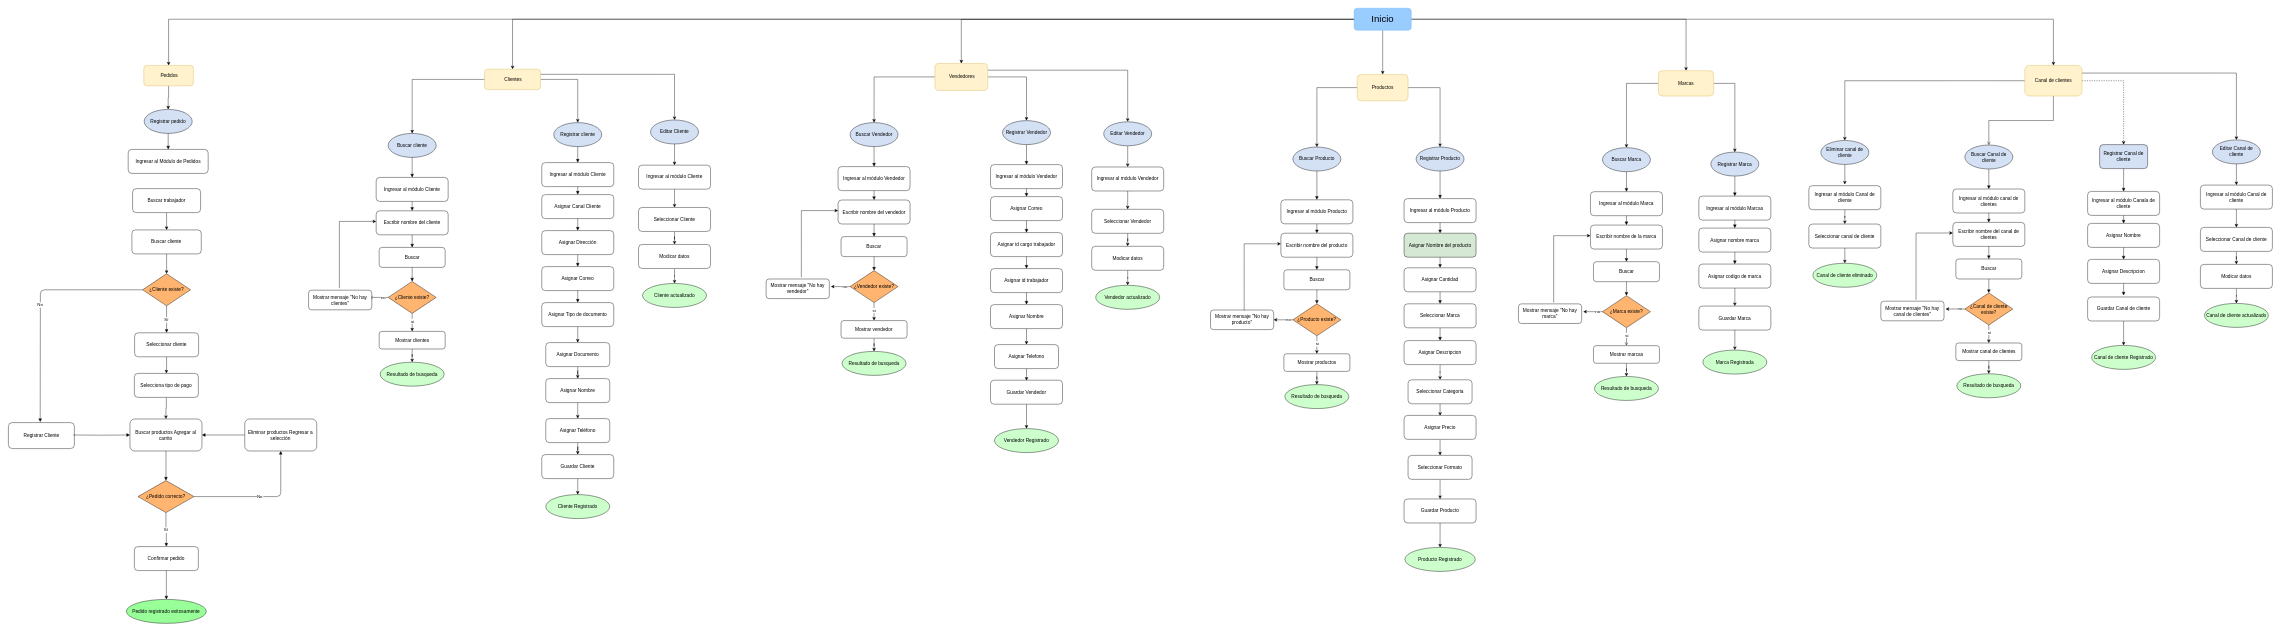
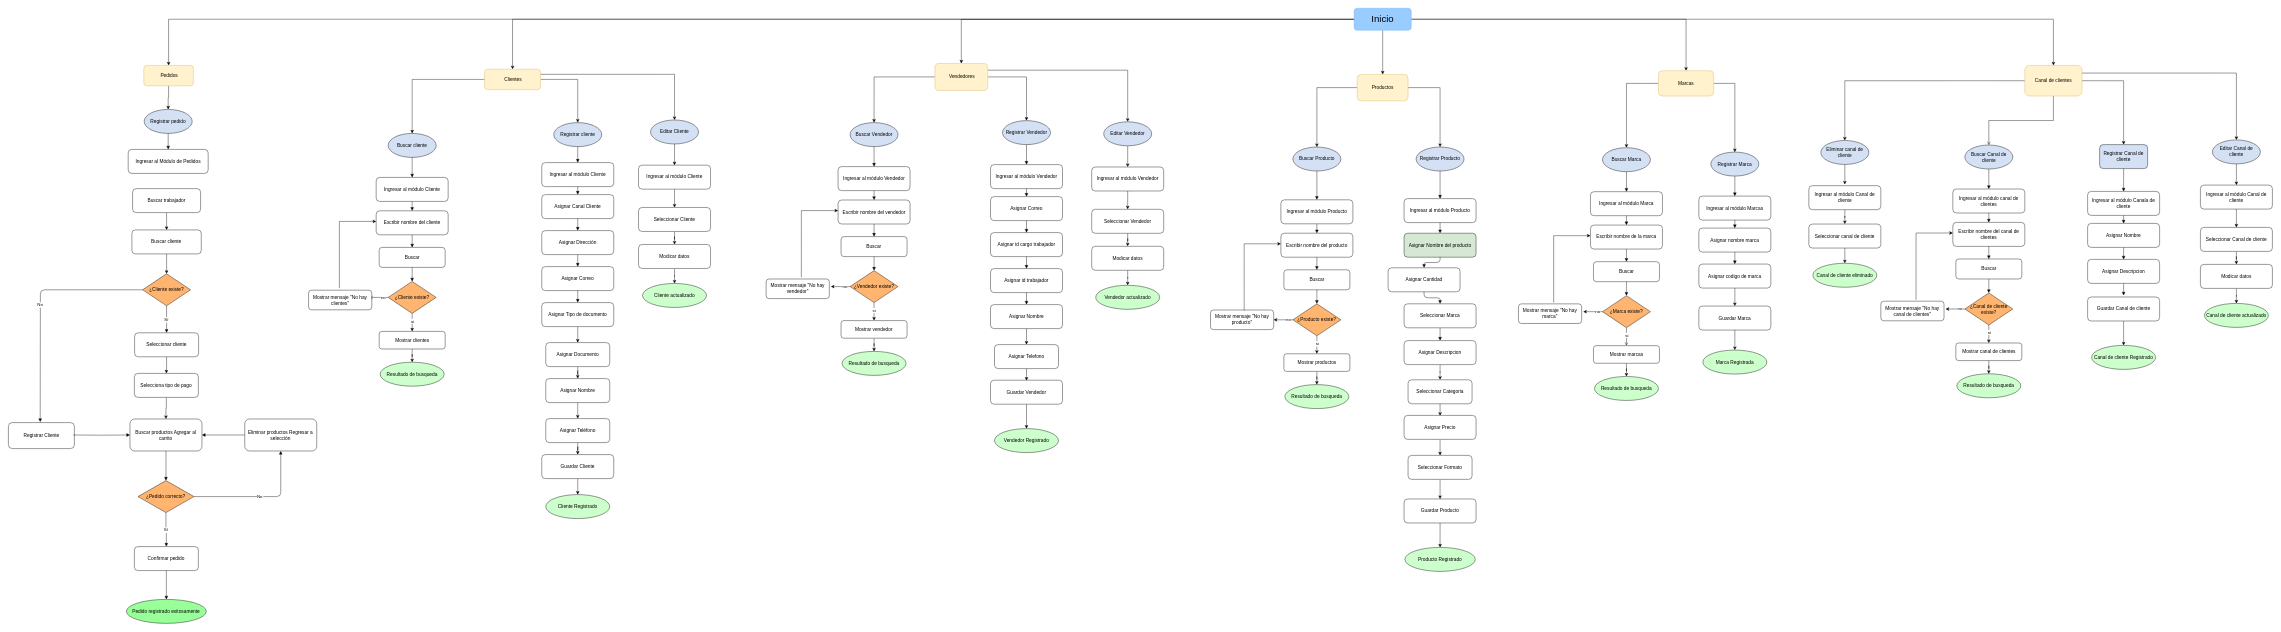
(2124, 91) -> (2124, 91)
(1440, 280) -> (1424, 280)
